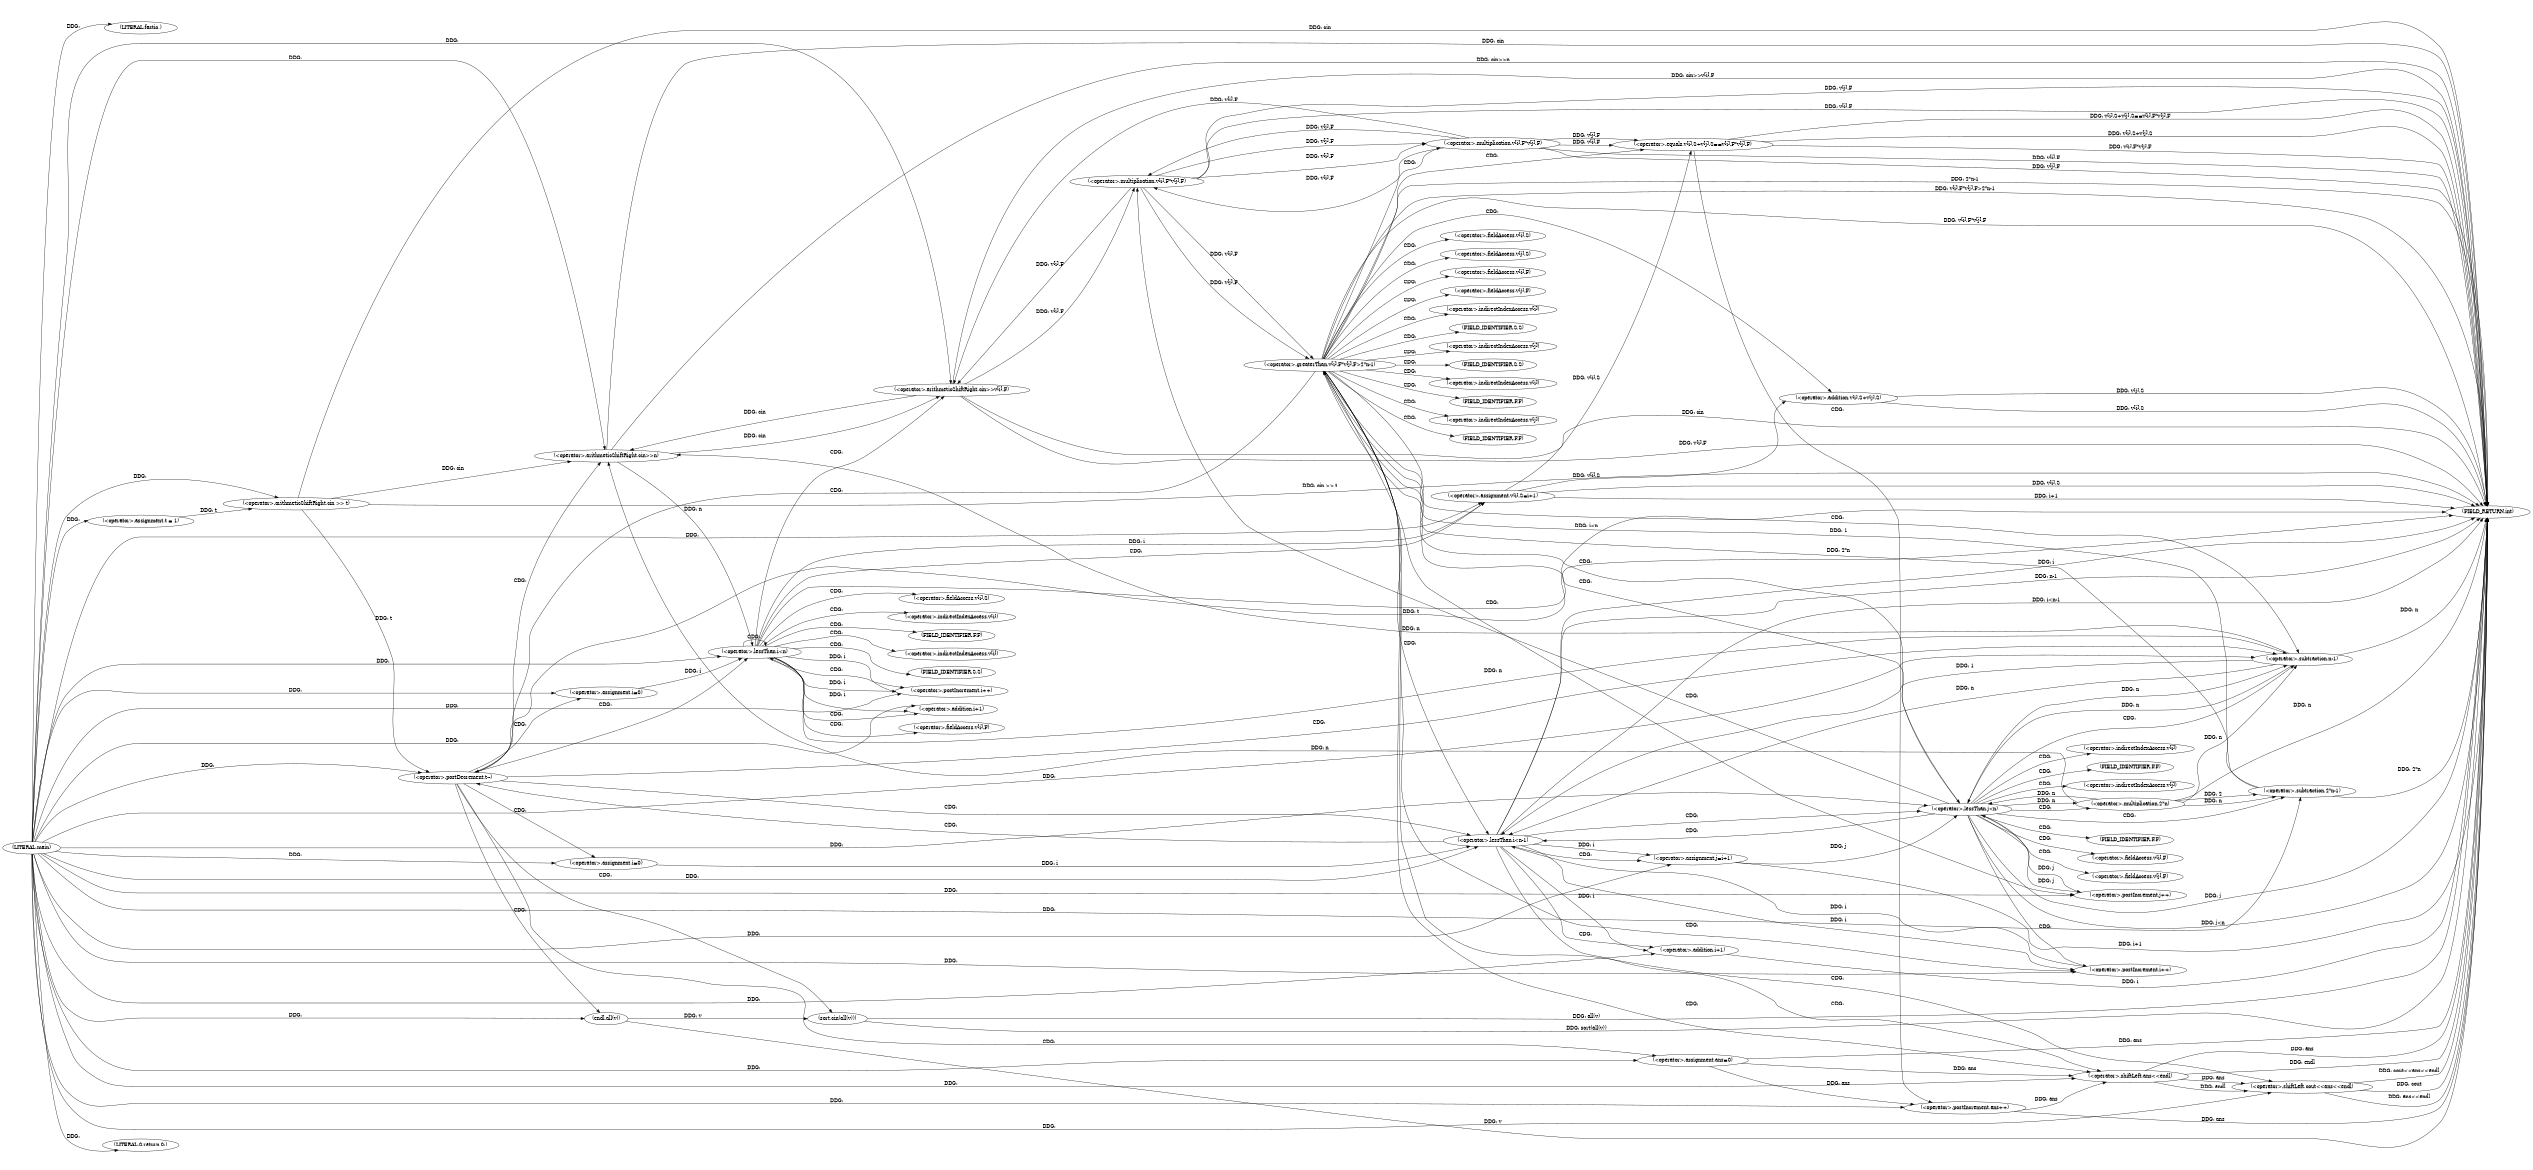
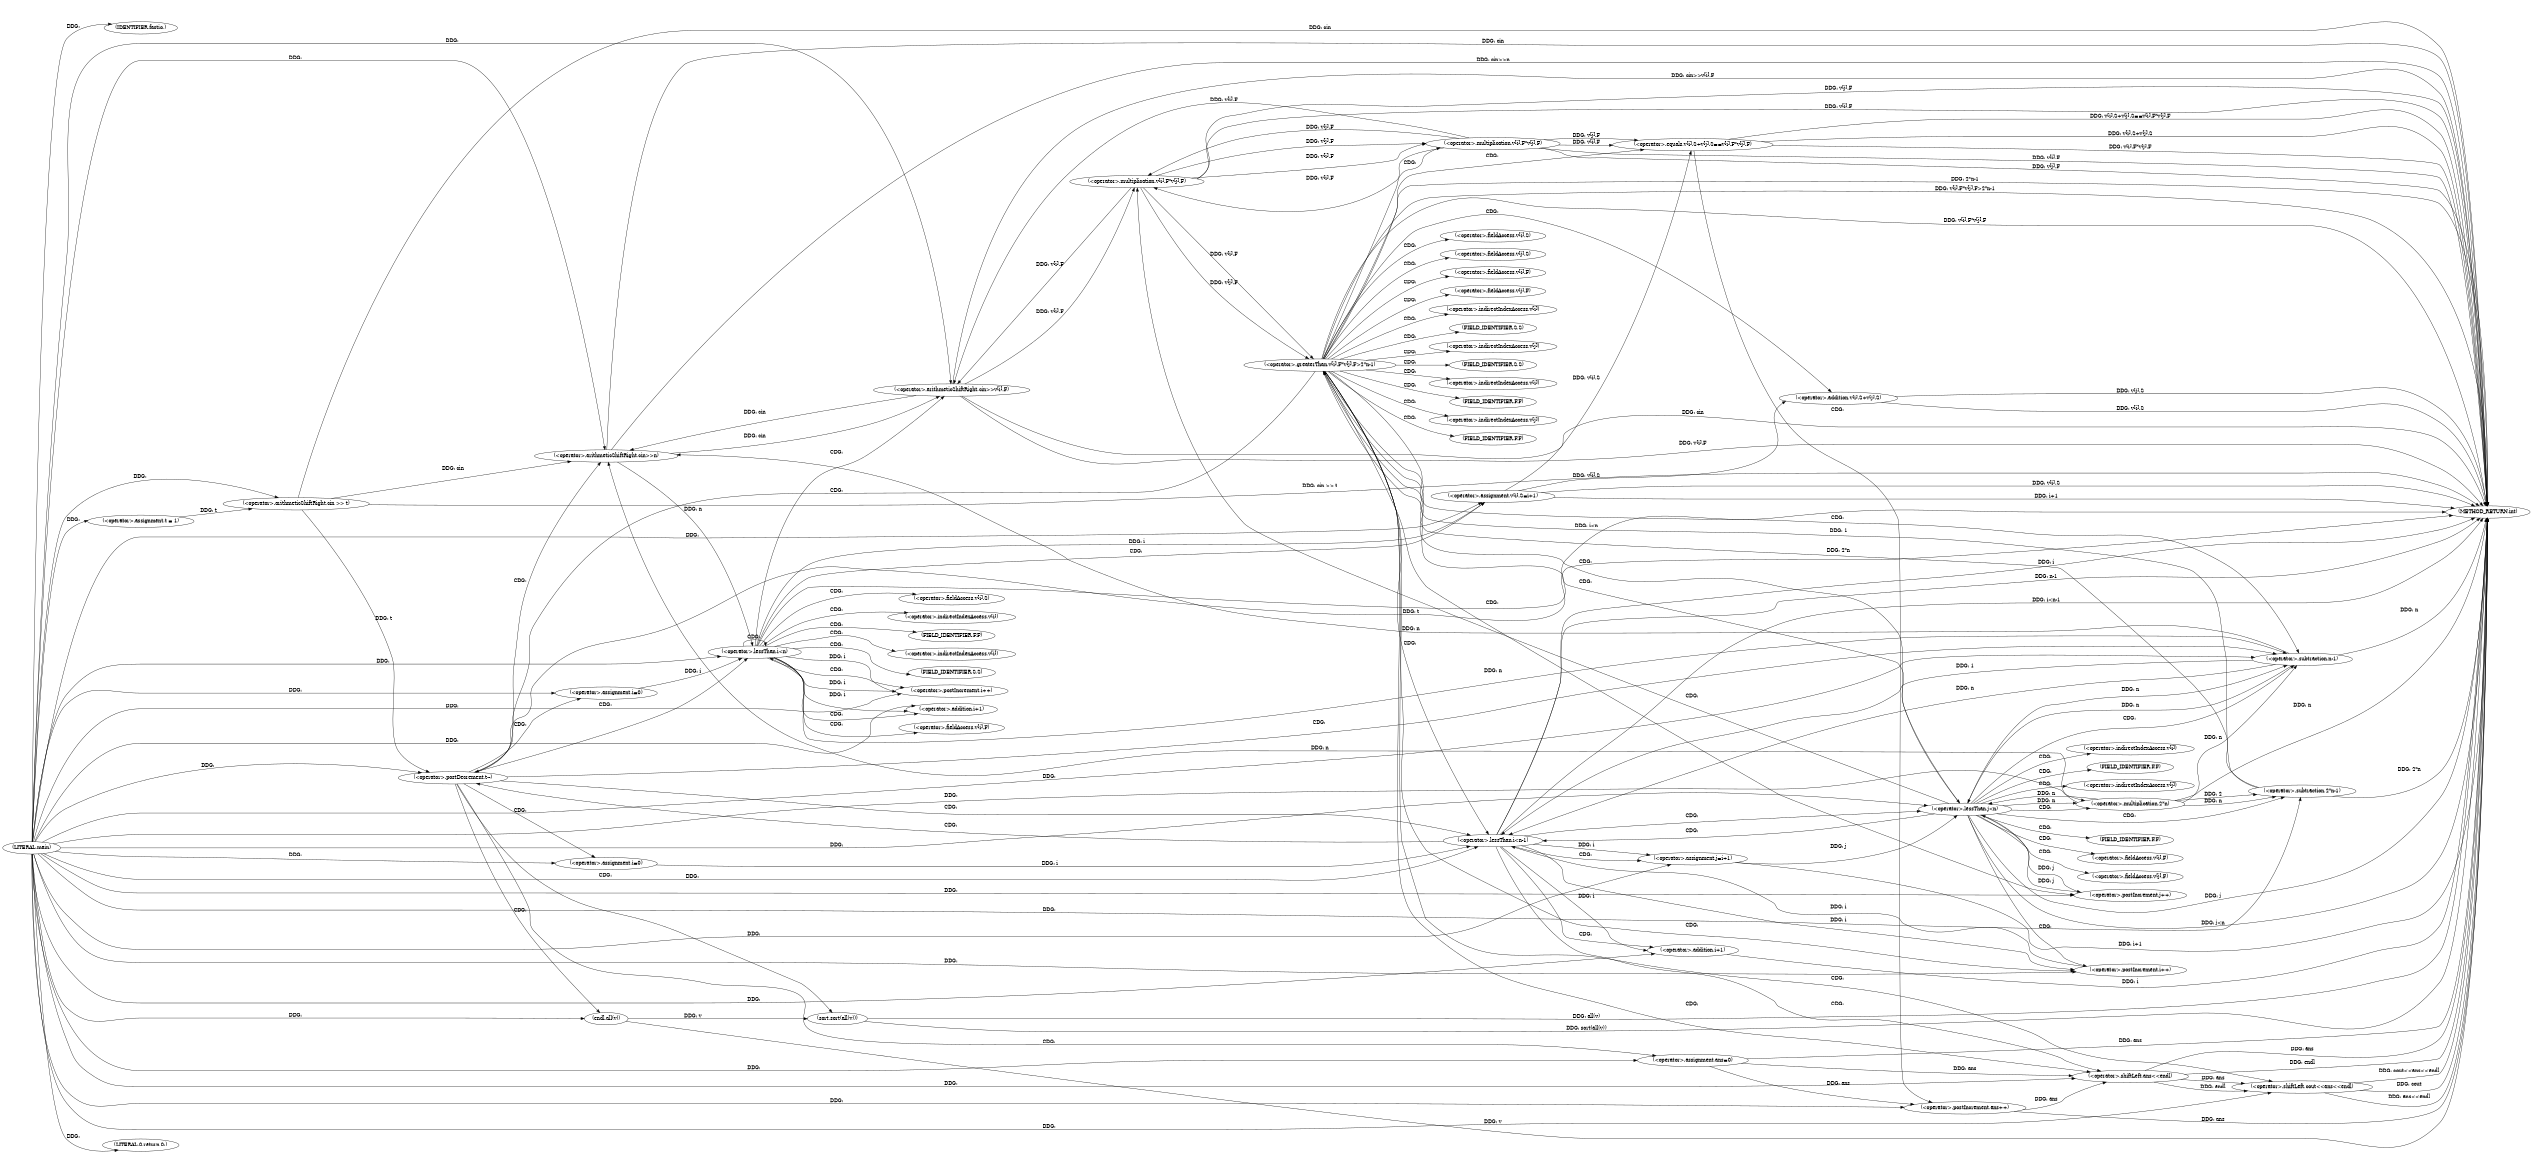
(141, 28) -> (141, 28)
(2488, 512) -> (2488, 512)
none -> (1069, 797)
(837, 1019) -> (837, 1019)
